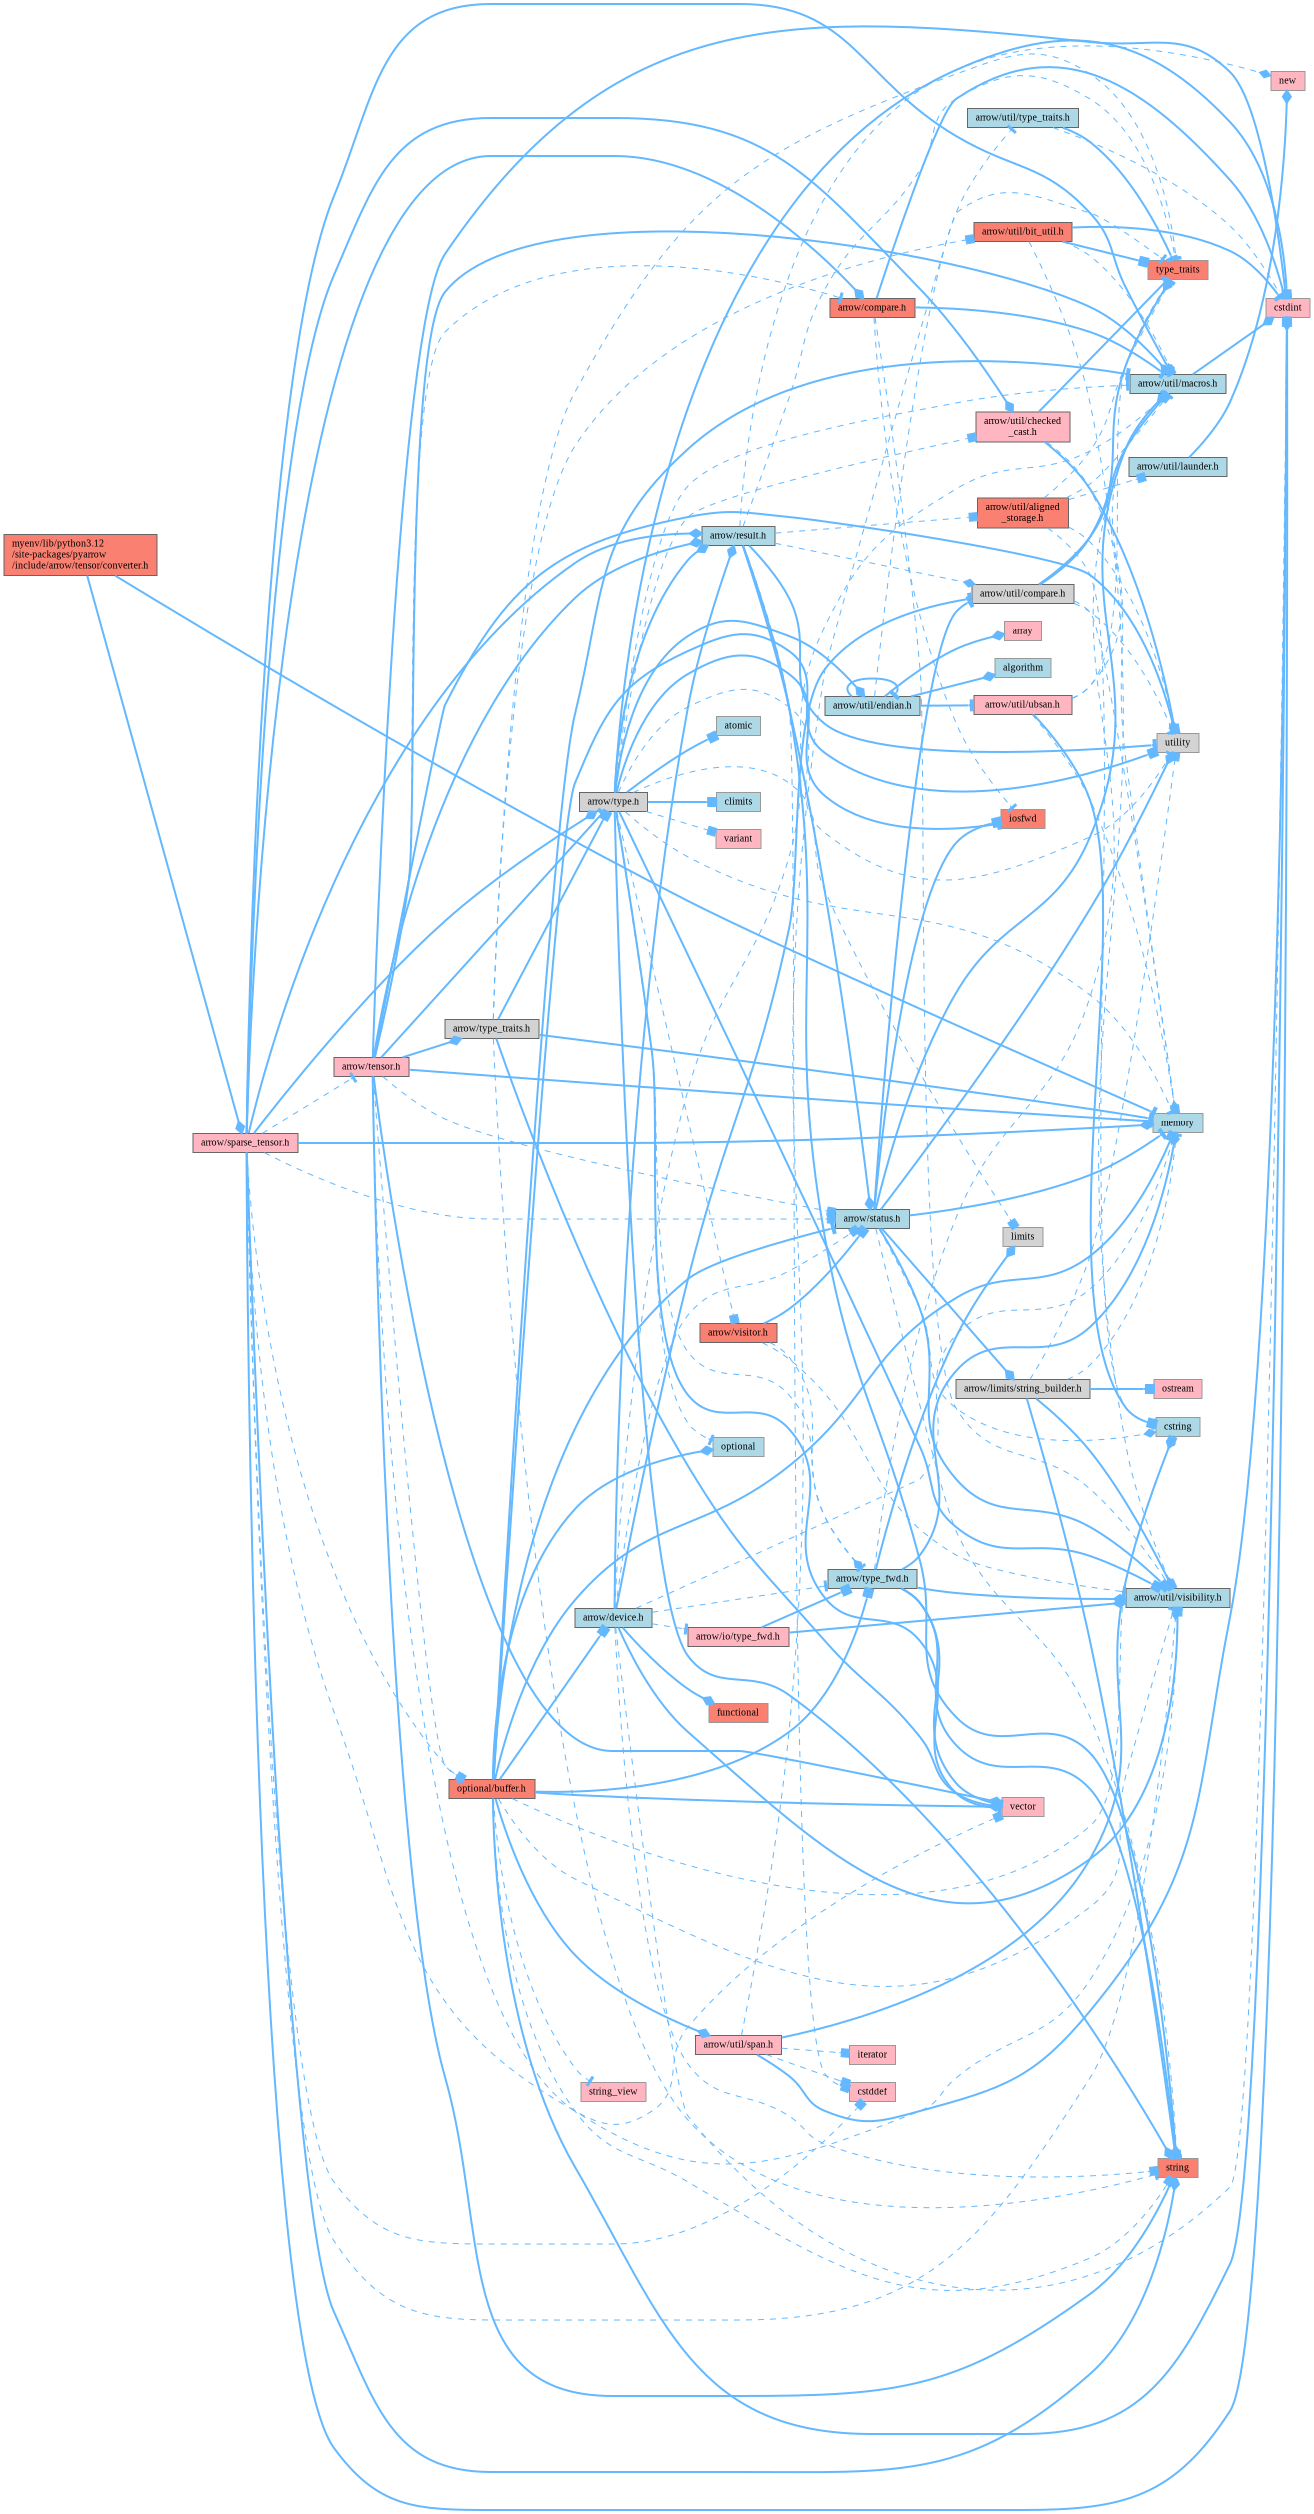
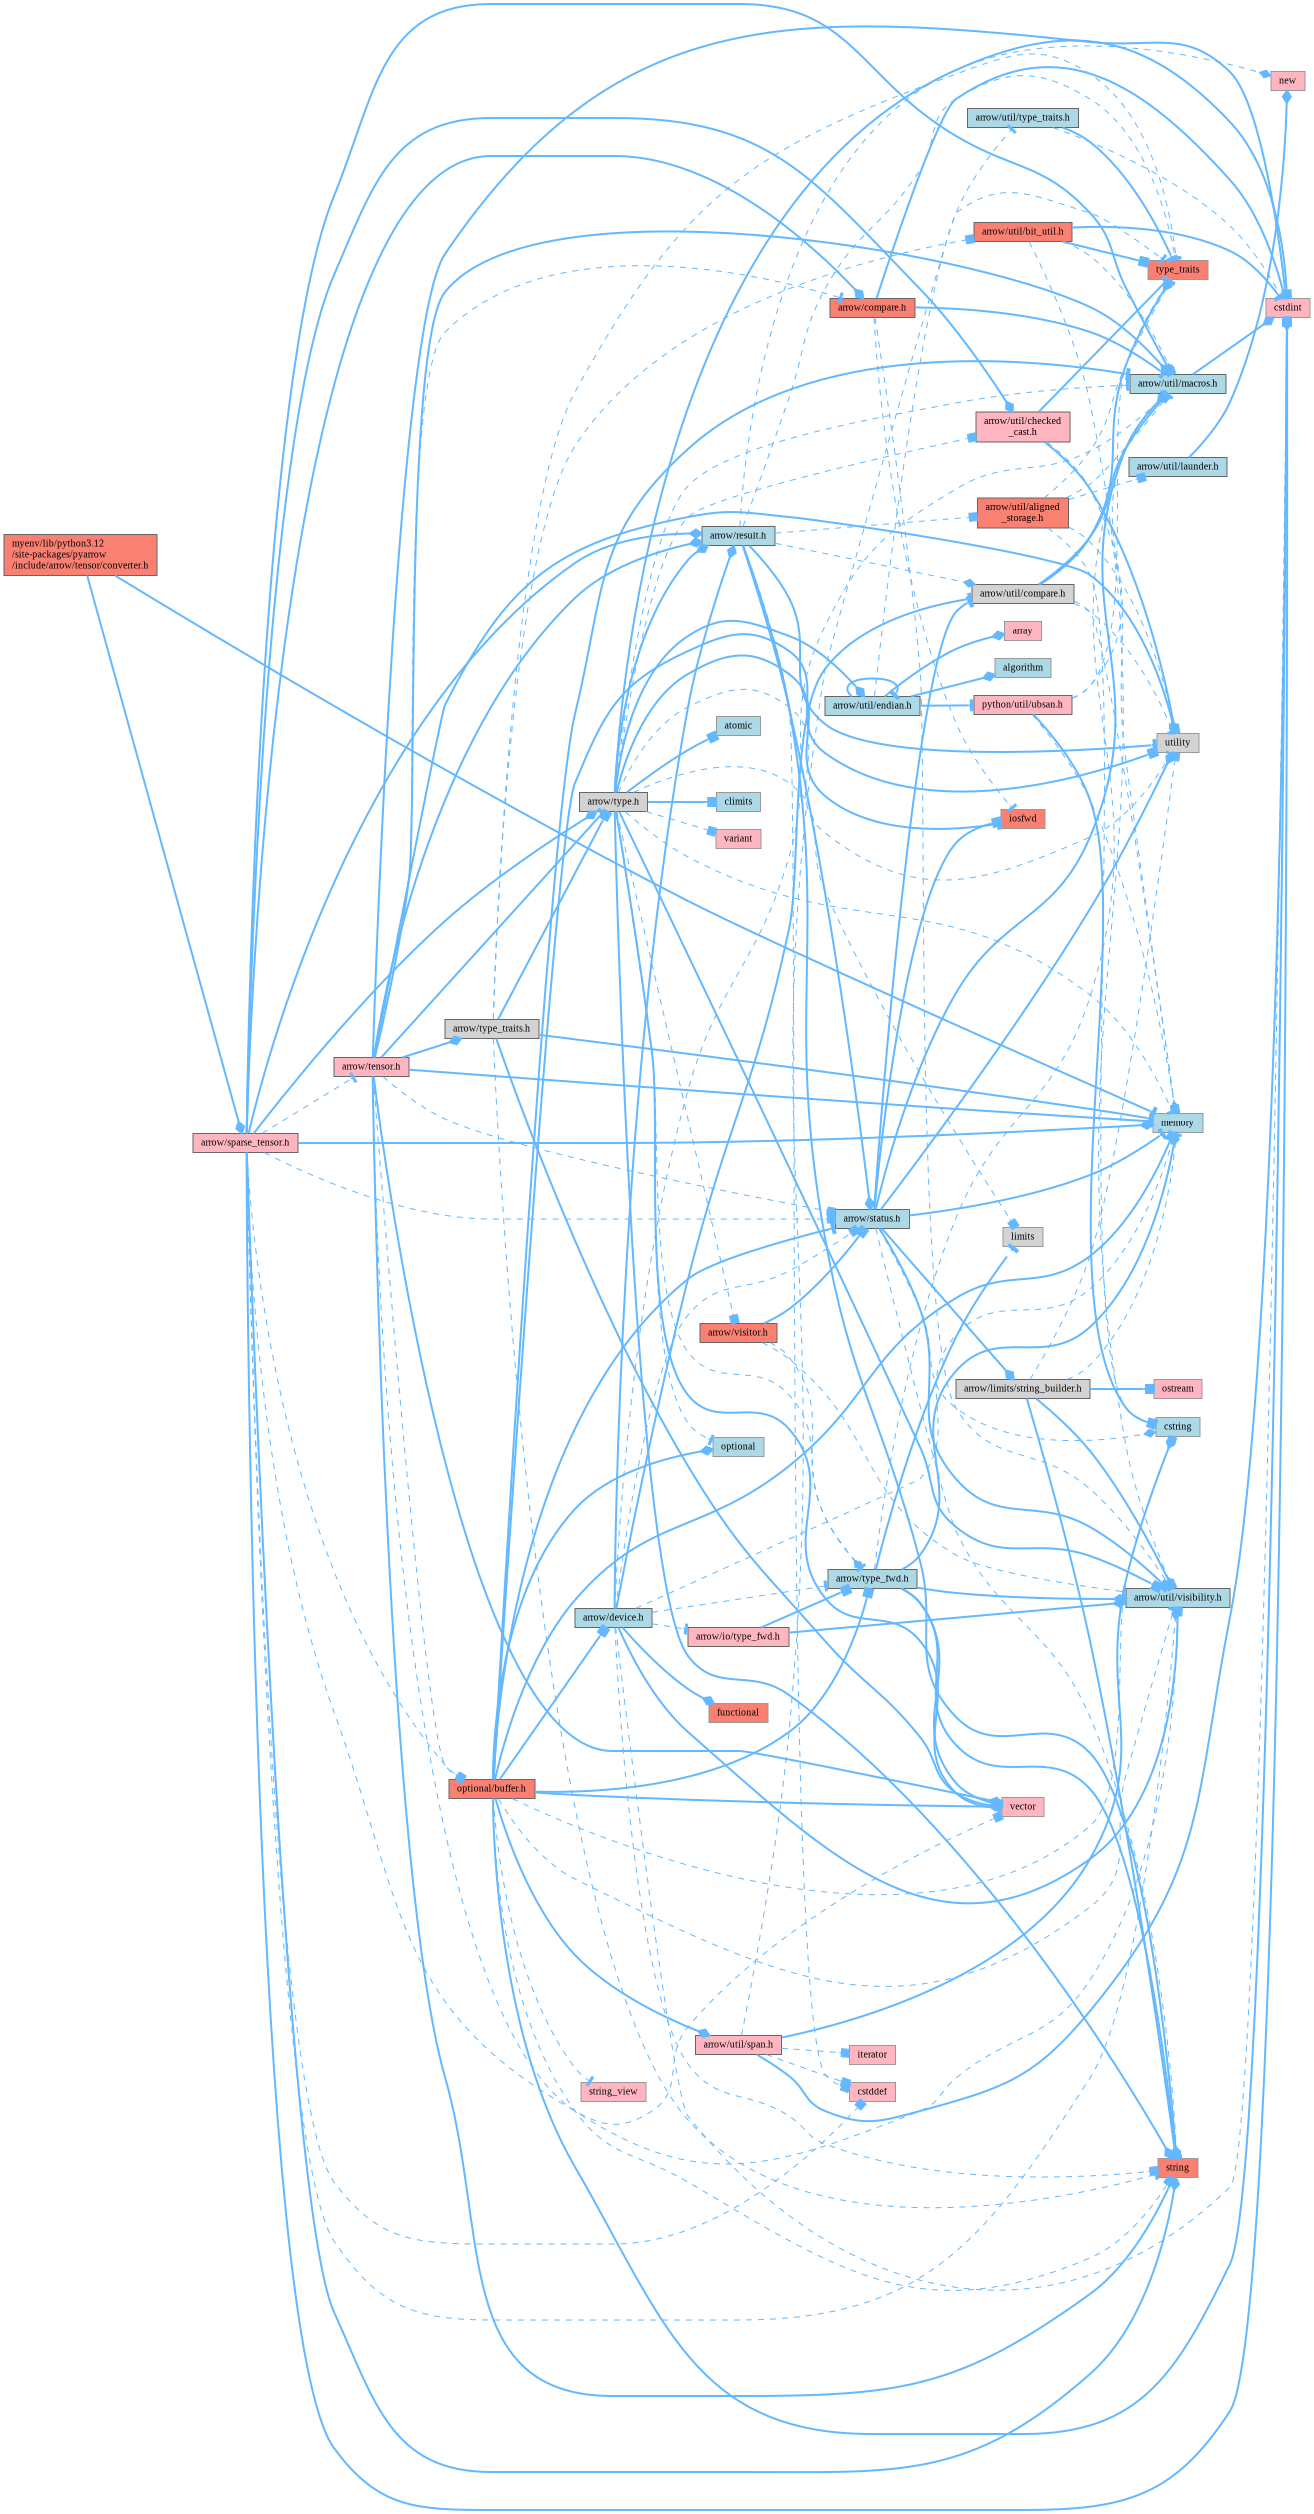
(1023, 705) -> (1023, 705)
(912, 1447) -> (912, 1447)
